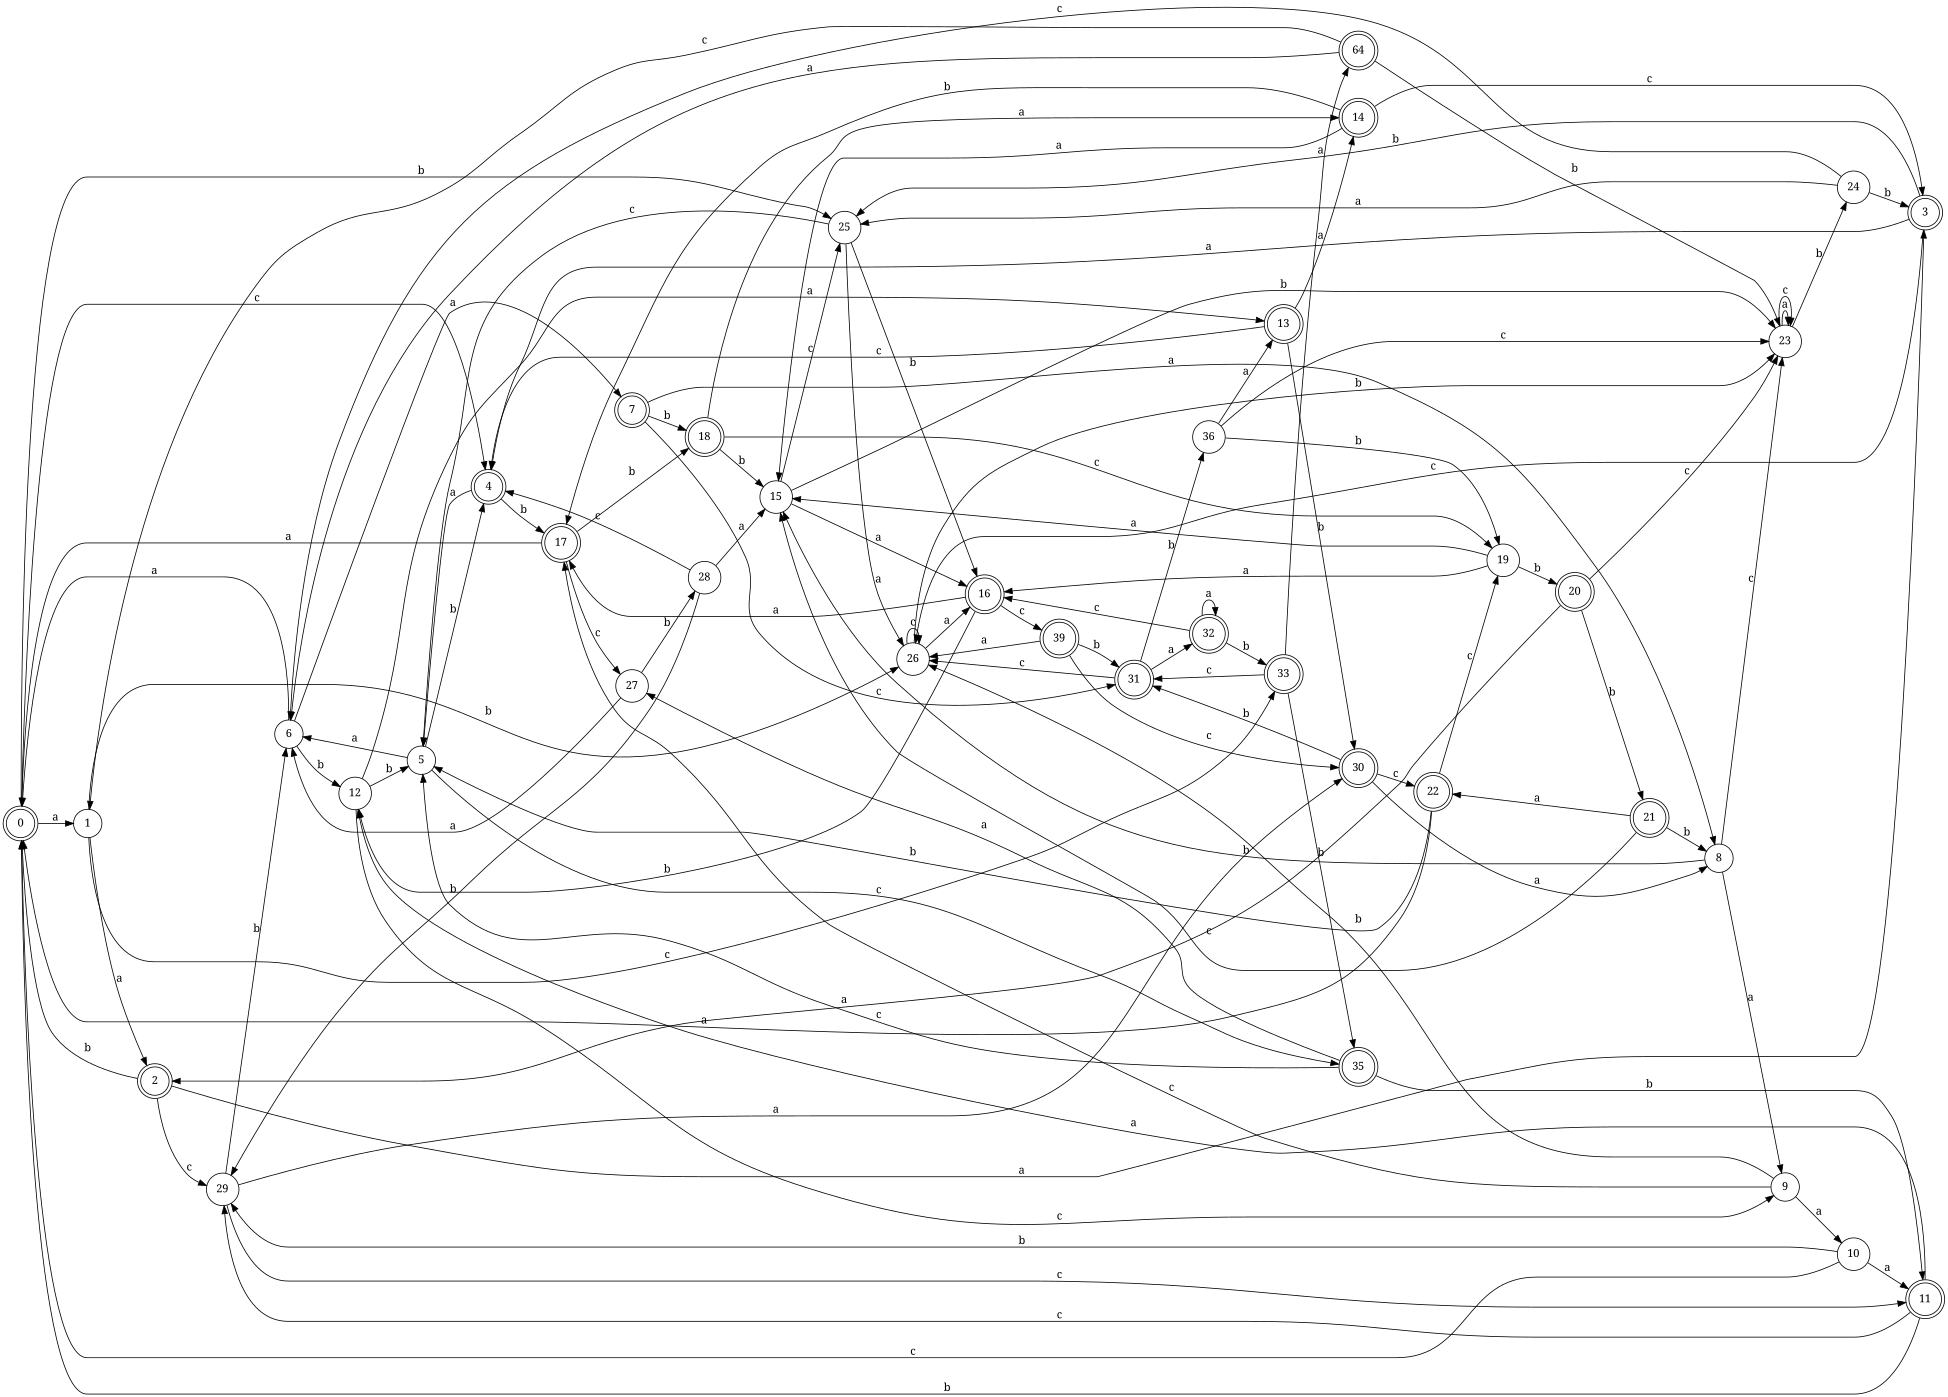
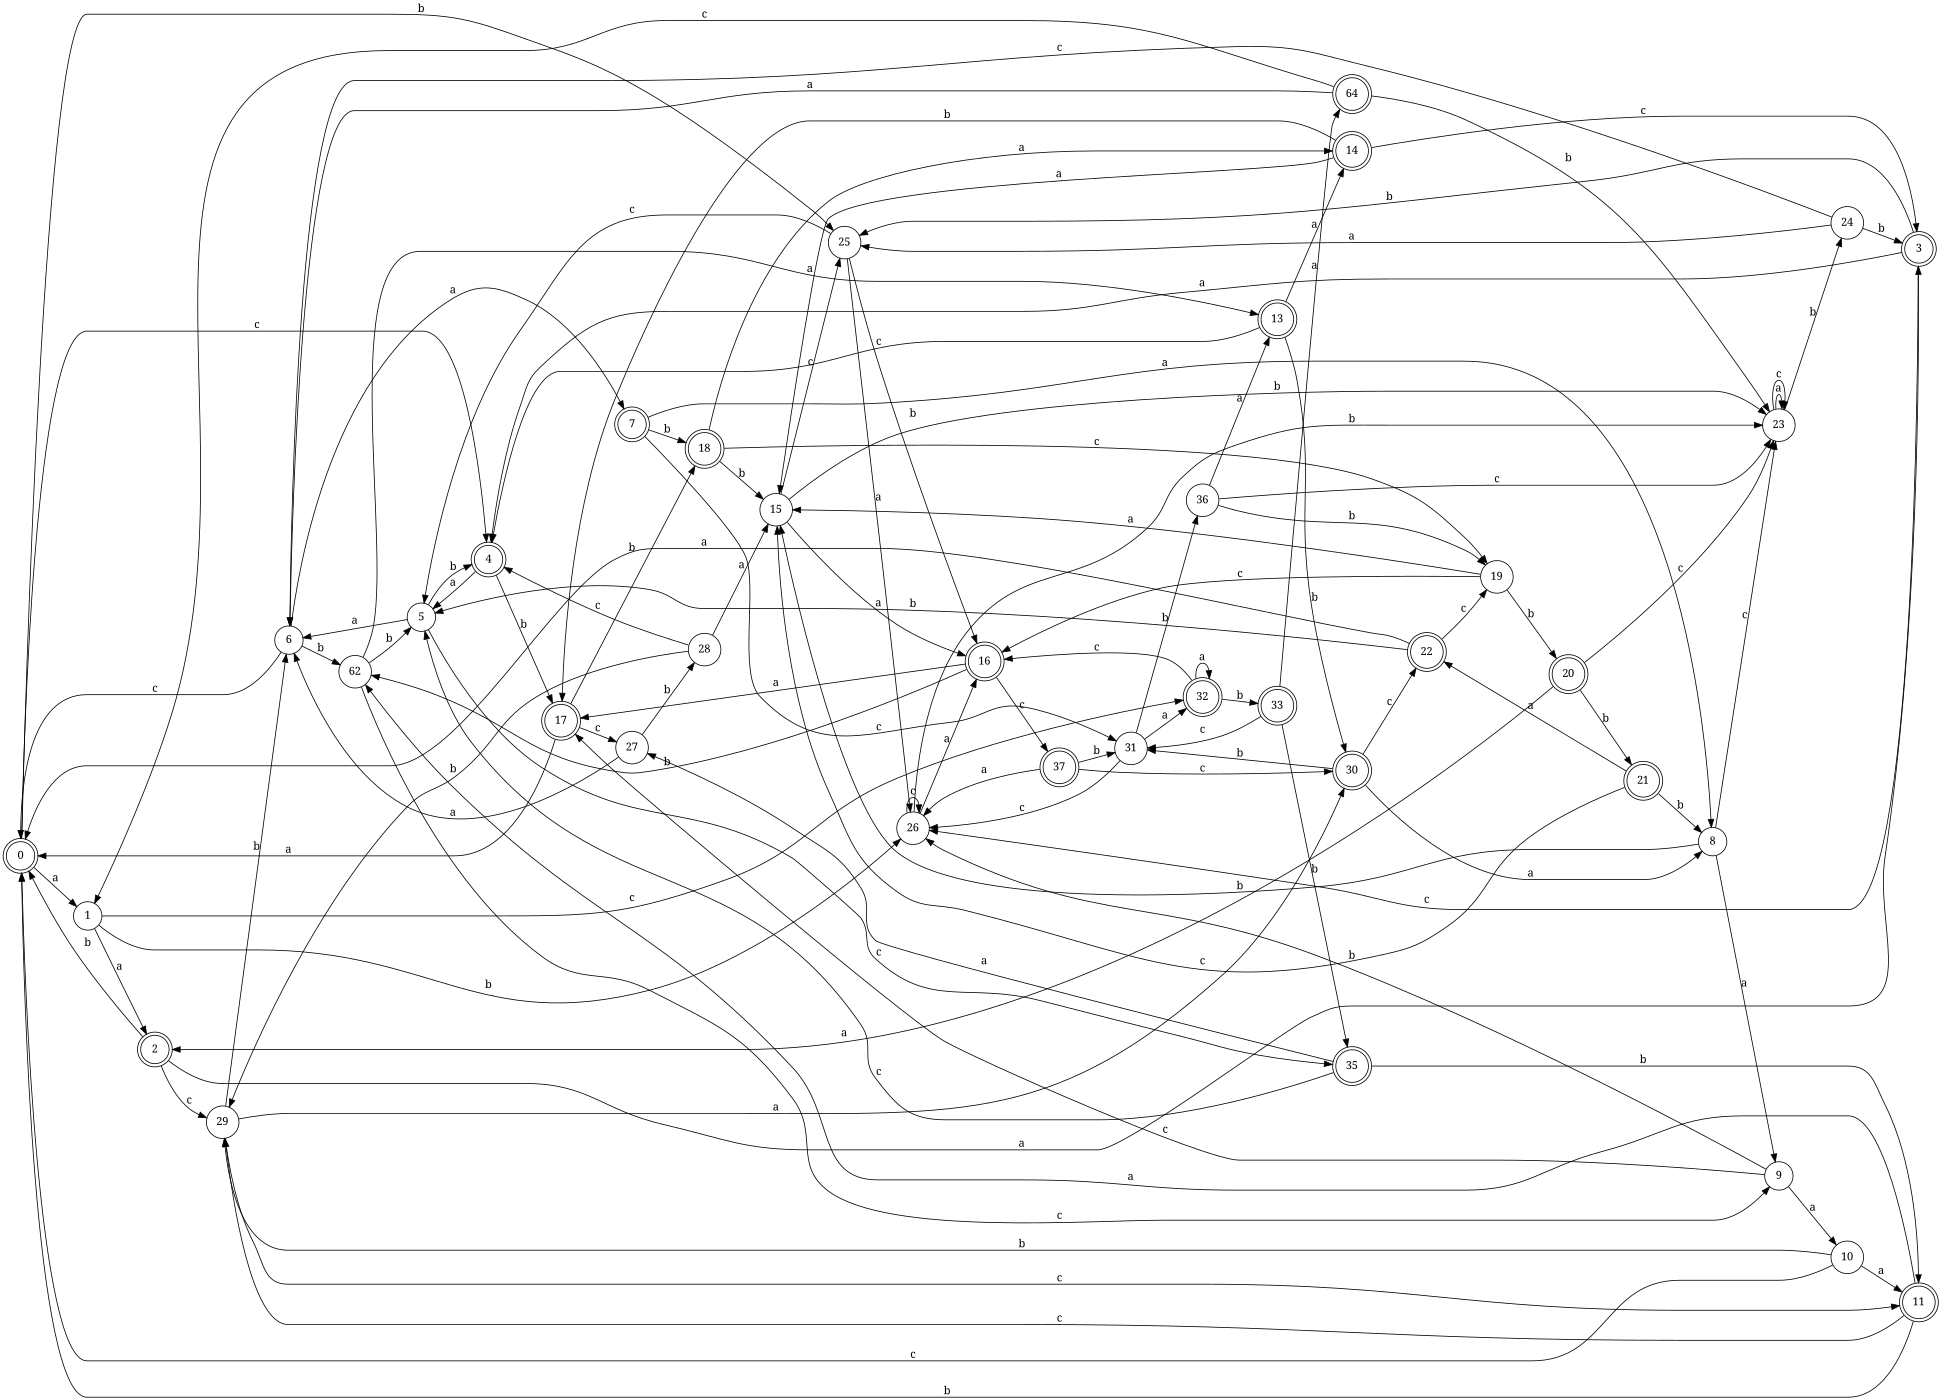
(155, 571) -> (155, 689)
(1246, 571) -> (1240, 574)
(1059, 639) -> (1059, 767)
(1134, 680) -> (1131, 748)
(355, 793) -> (355, 672)
(669, 961) -> (659, 901)
